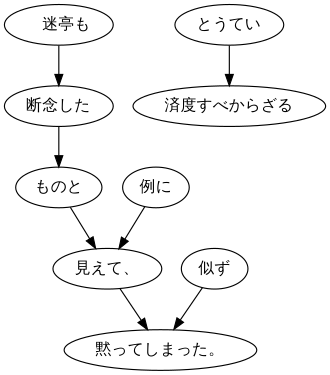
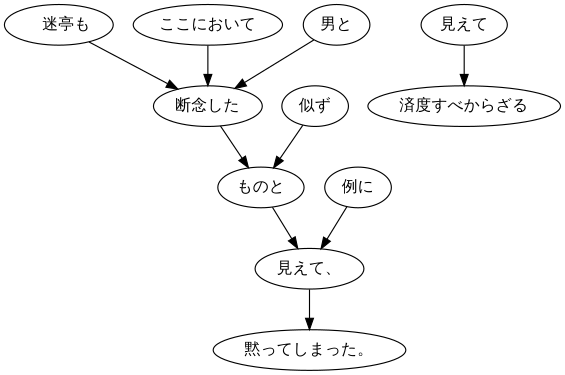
none -> (208, 25)
(229, 25) -> (464, 25)
none -> (337, 25)
(191, 304) -> (292, 142)
